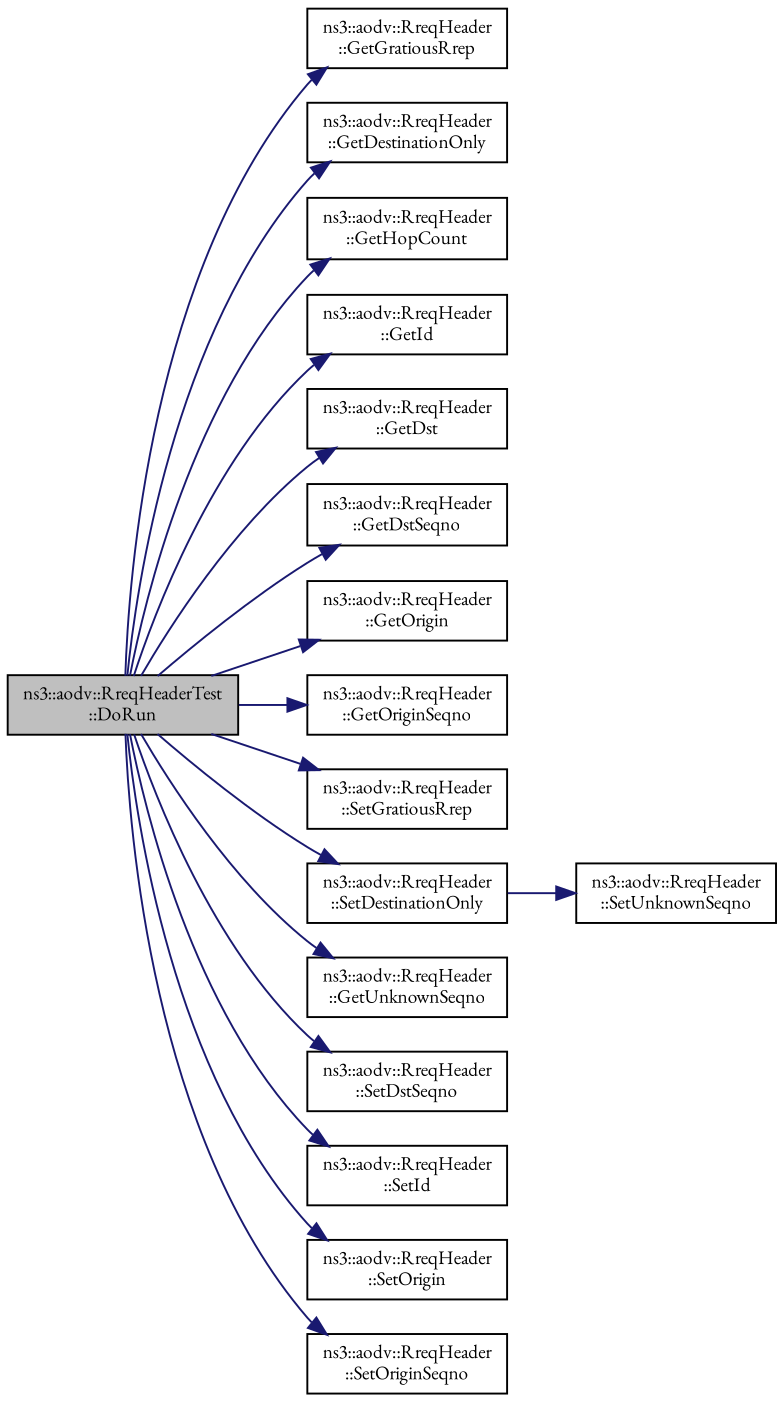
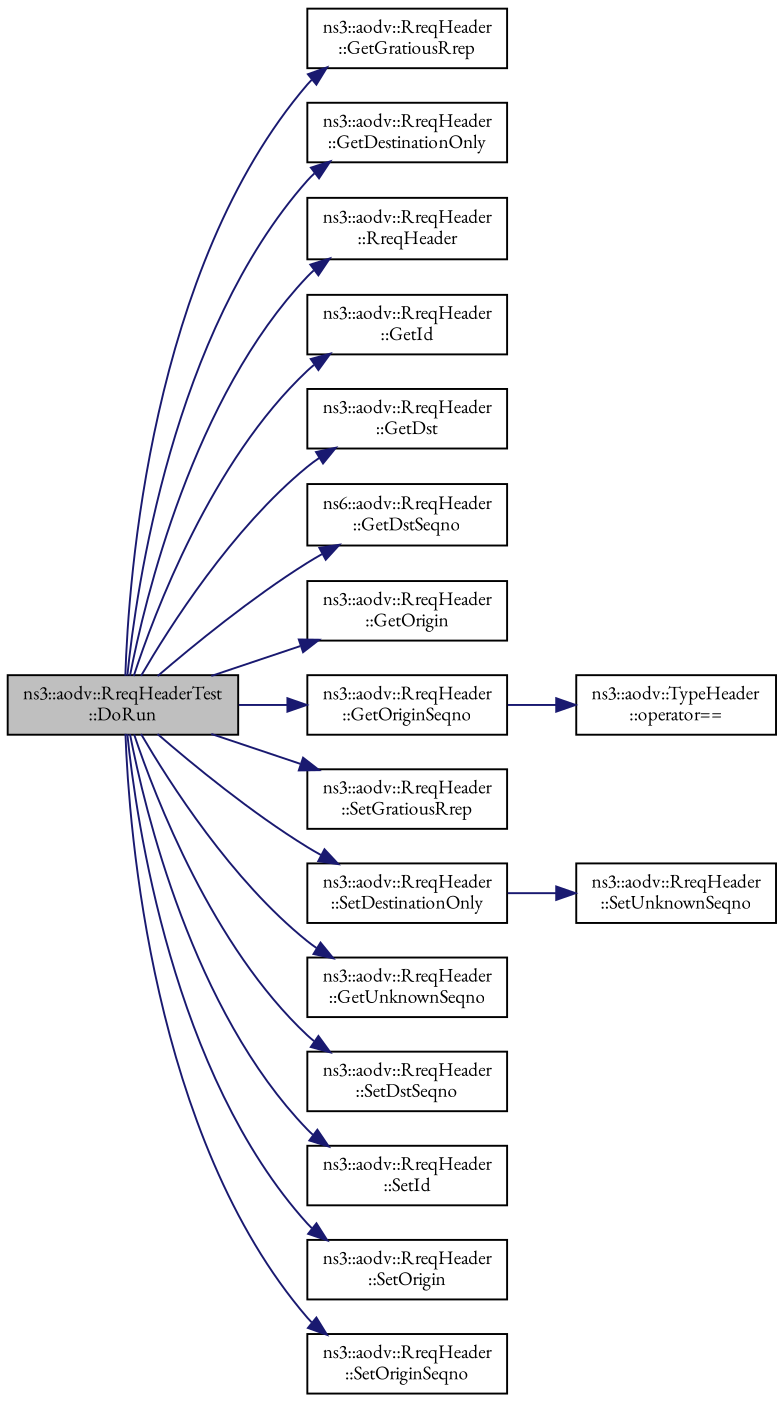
(407, 229) -> (407, 229)
(407, 515) -> (407, 515)
none -> (676, 705)
